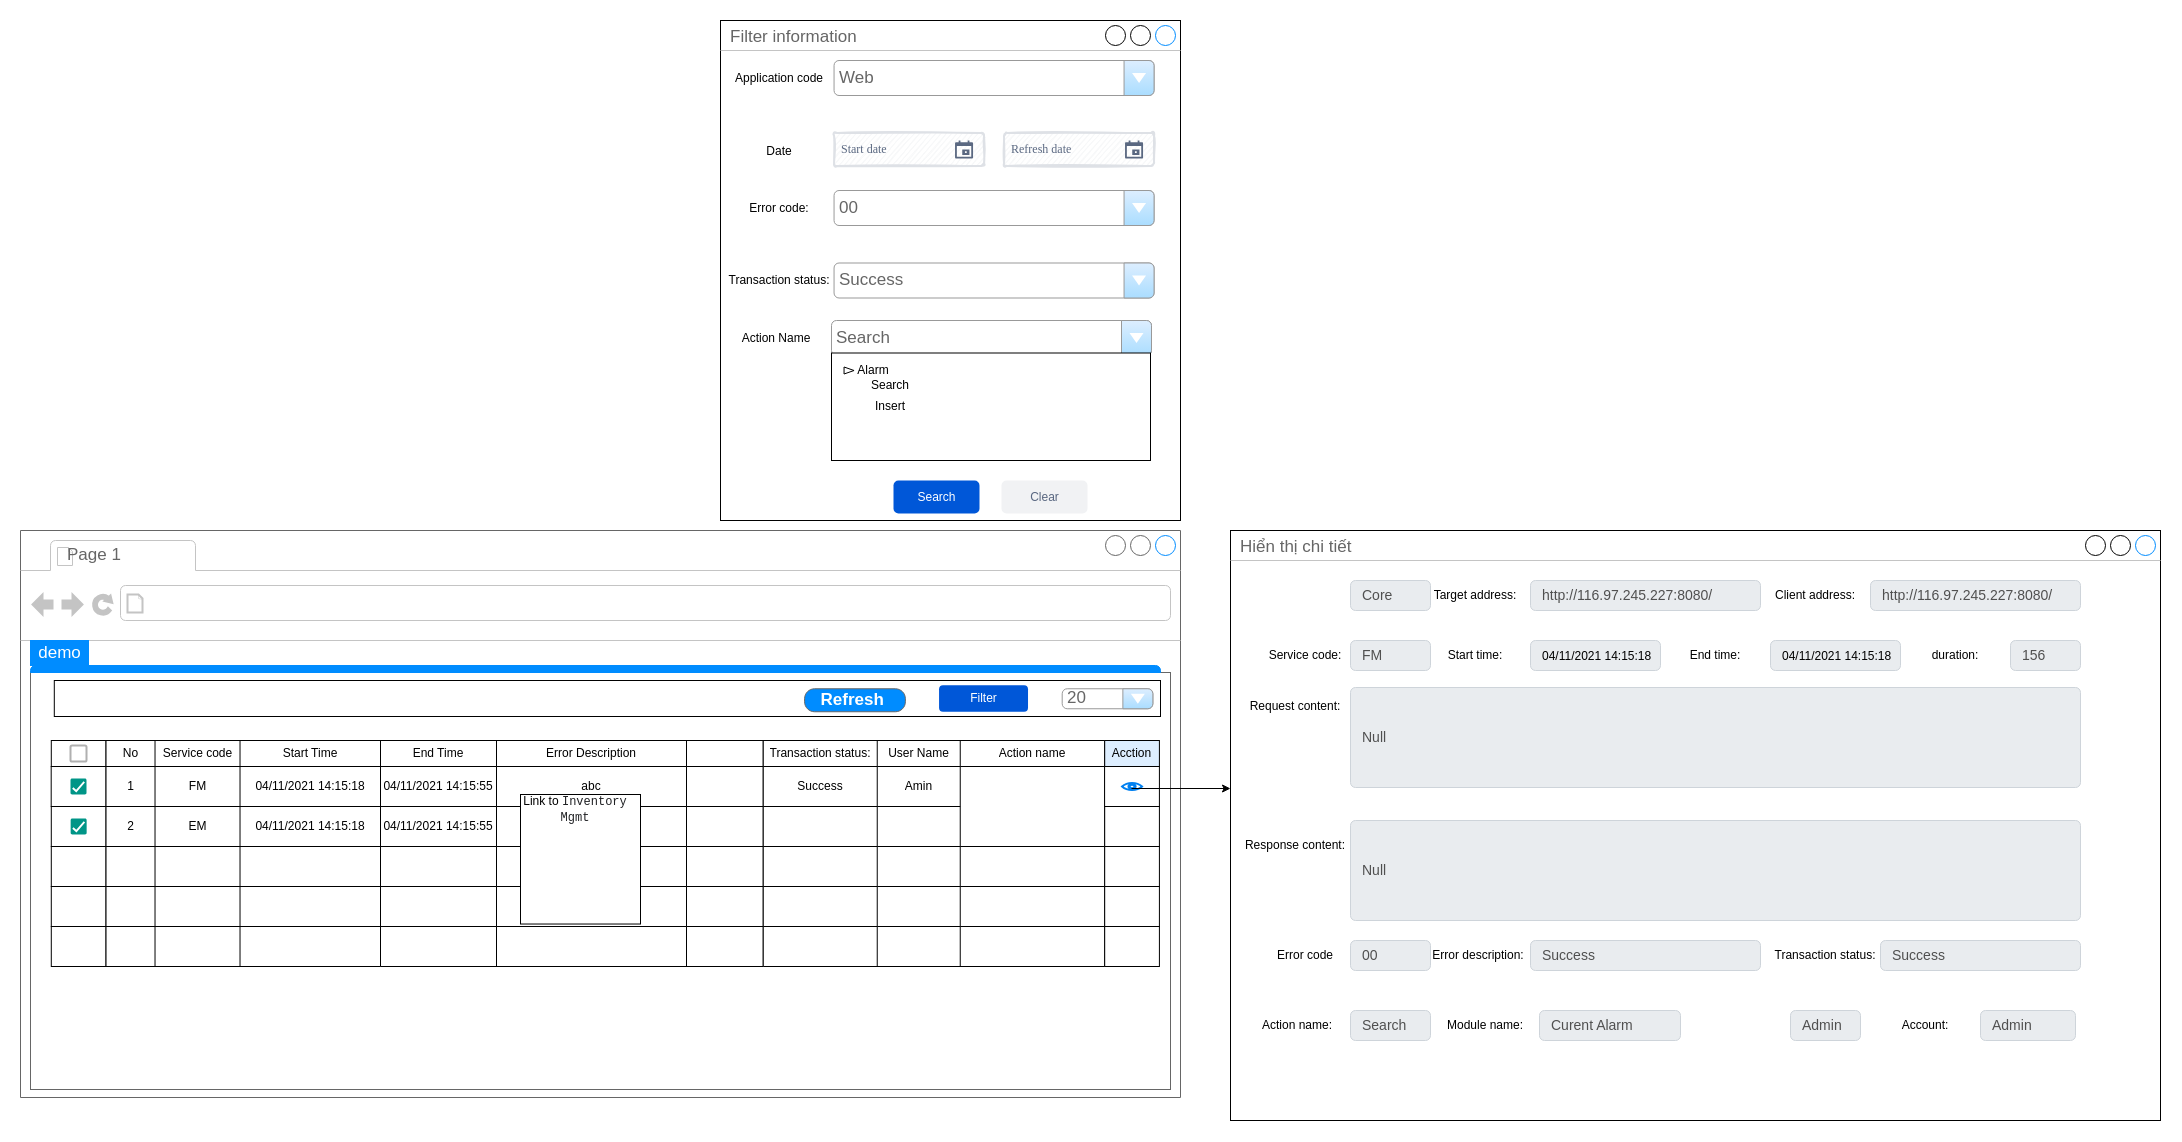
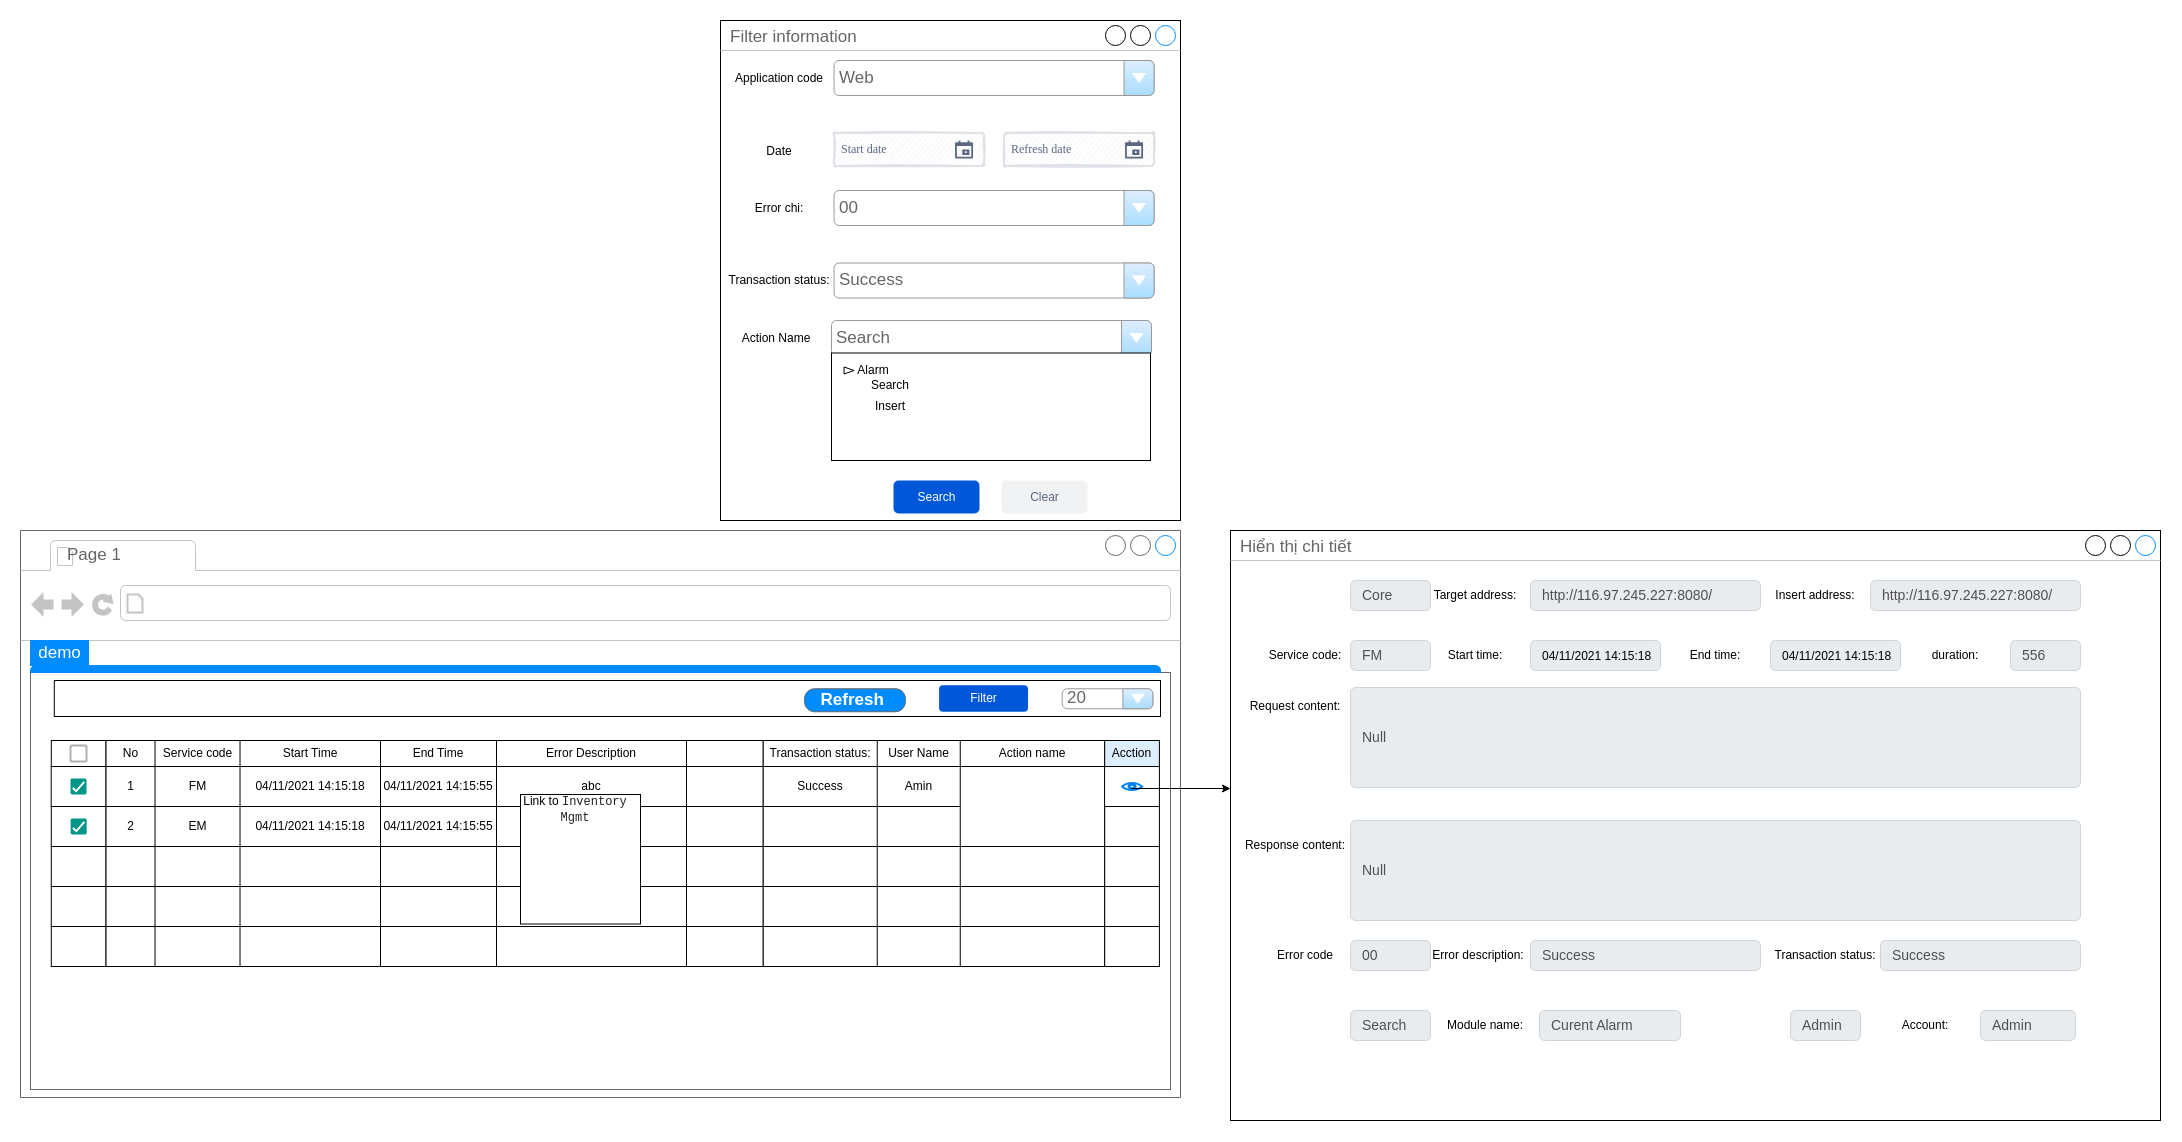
(780, 209) -> (780, 209)
(1816, 596) -> (1816, 596)
(2034, 656) -> (2034, 656)
(1298, 1026) -> none
